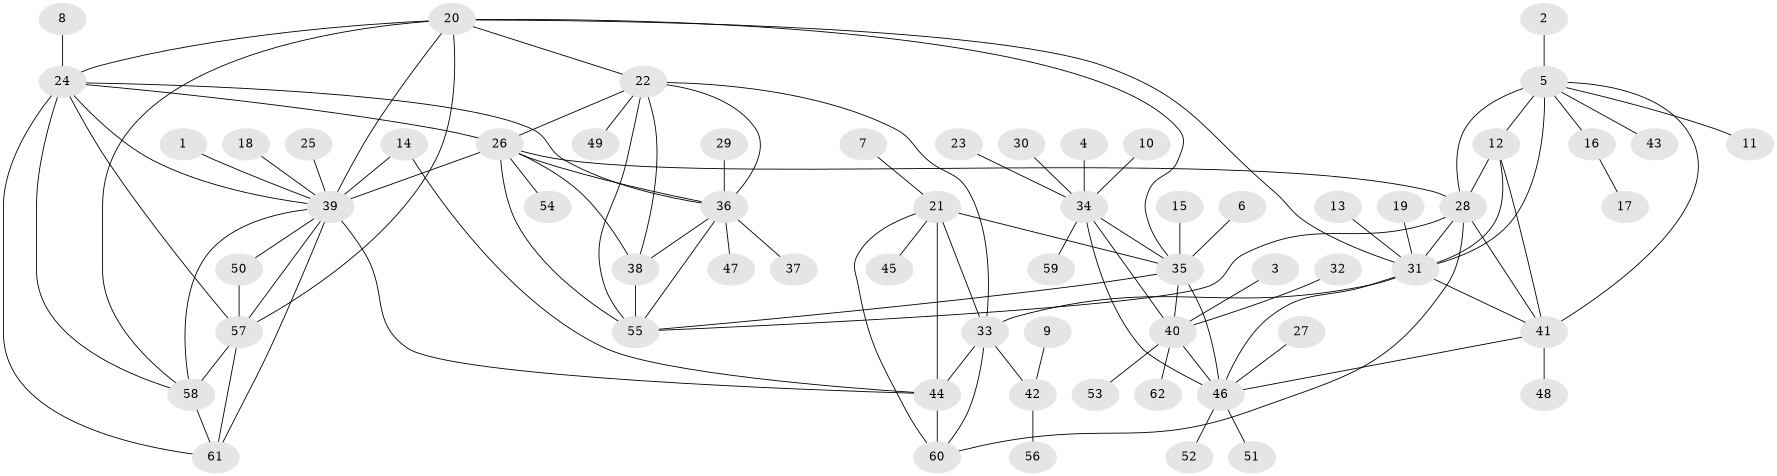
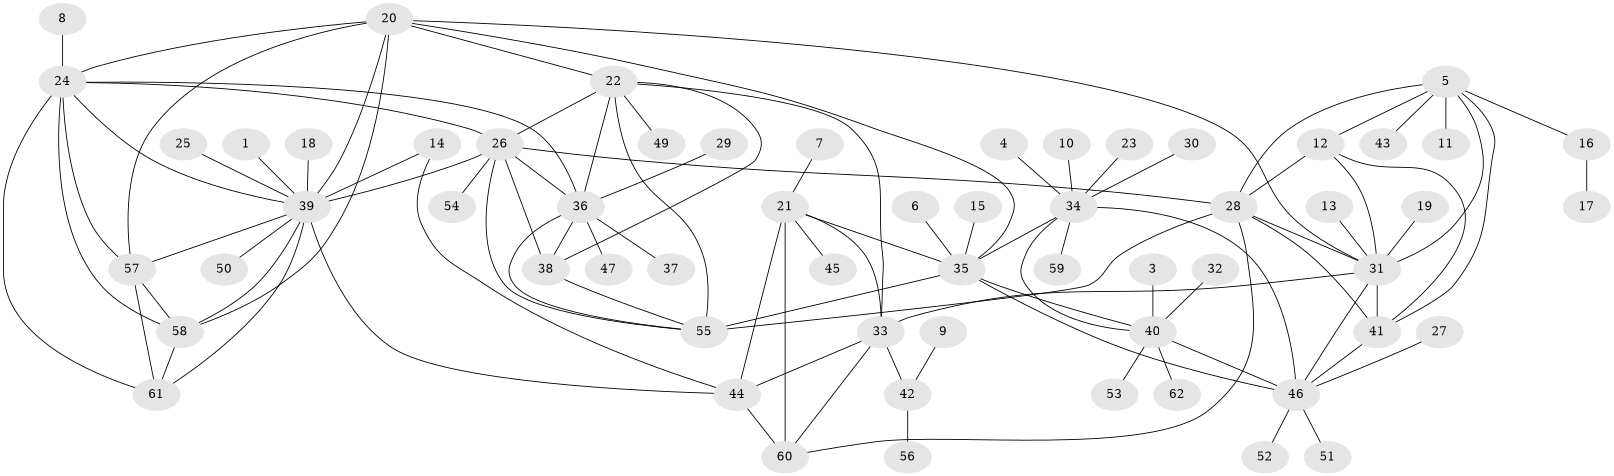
(1544, 19) -> none
(239, 301) -> none
(1544, 395) -> none
